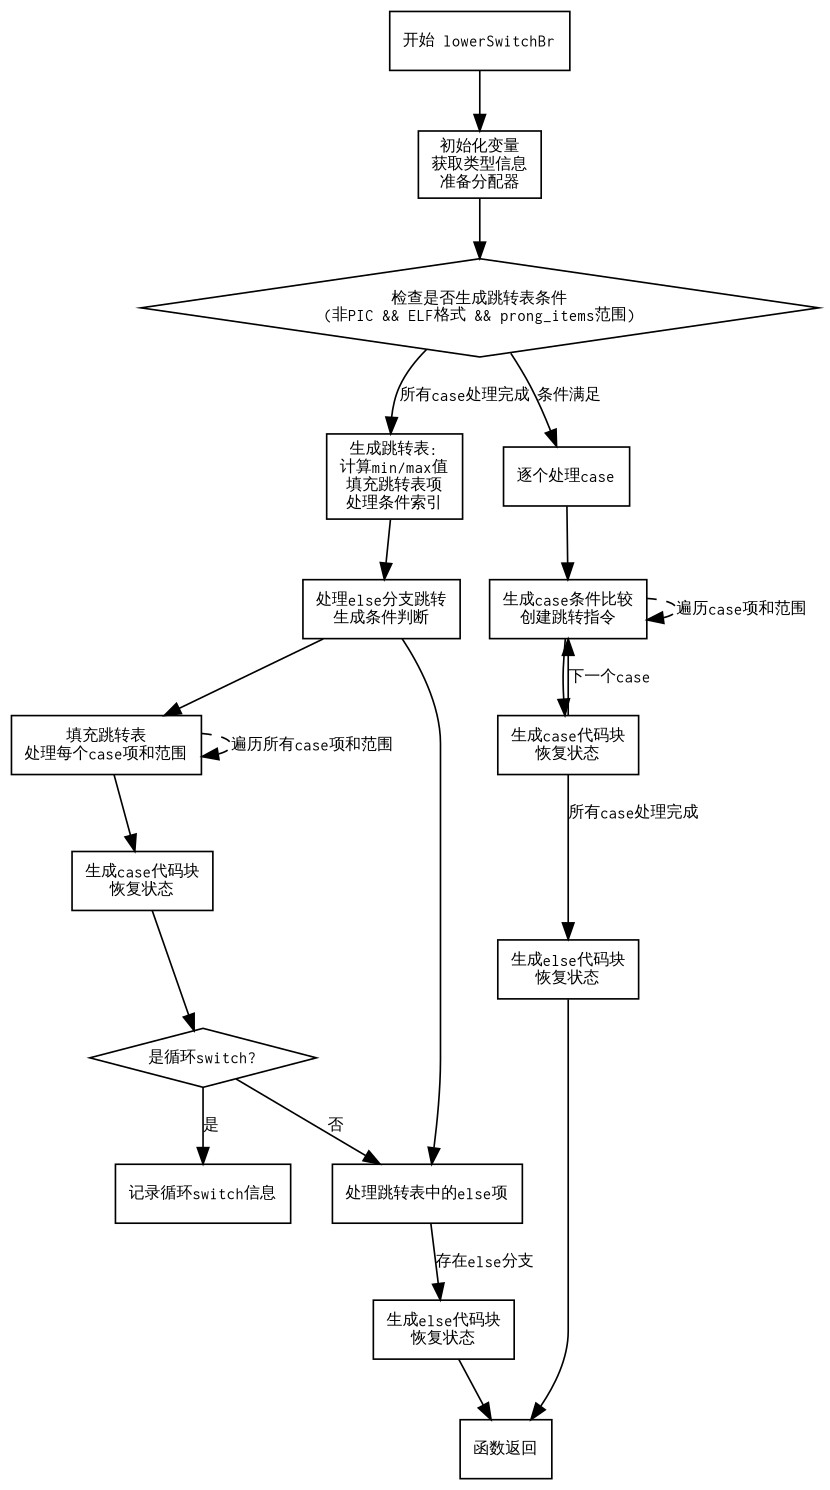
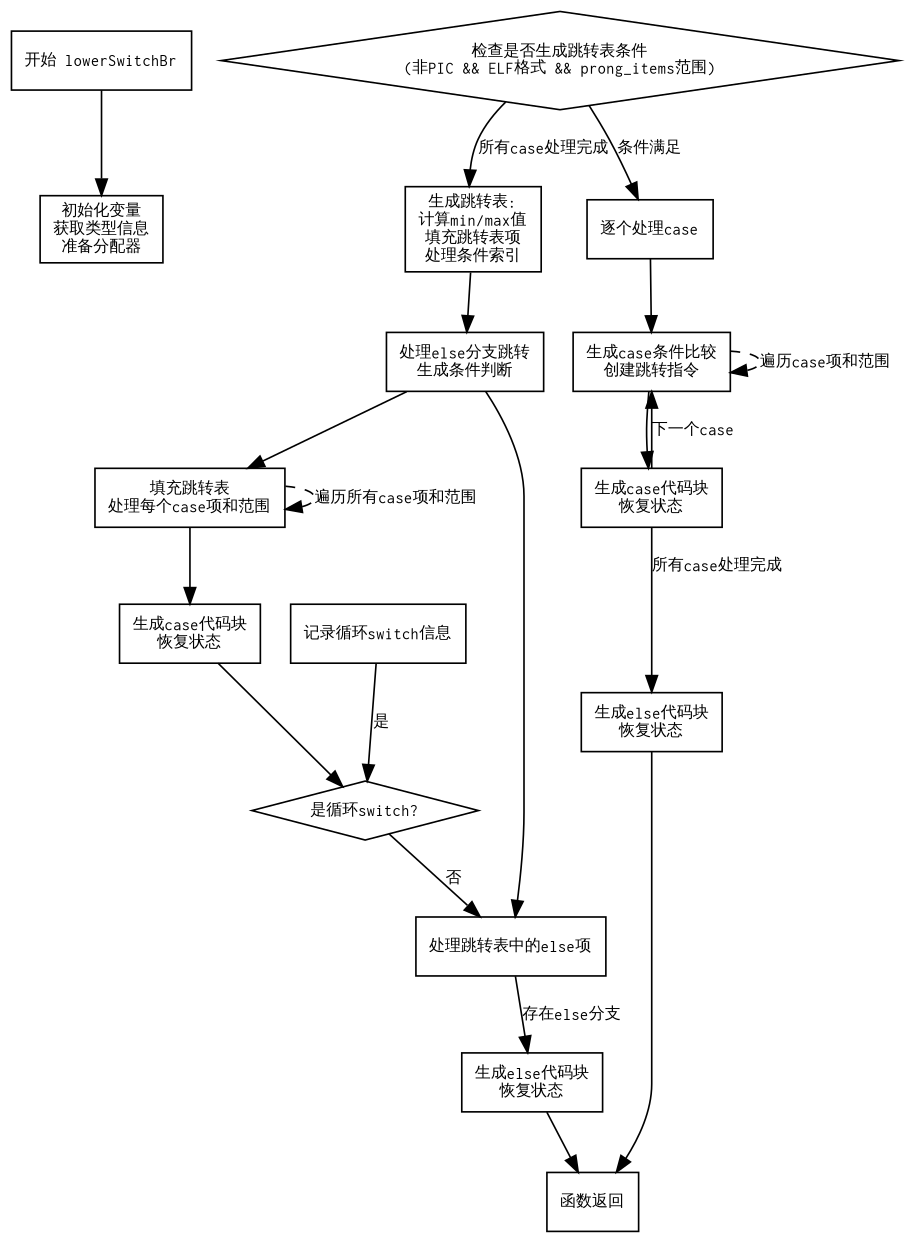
(480, 220) -> none
(203, 1118) -> (372, 714)
